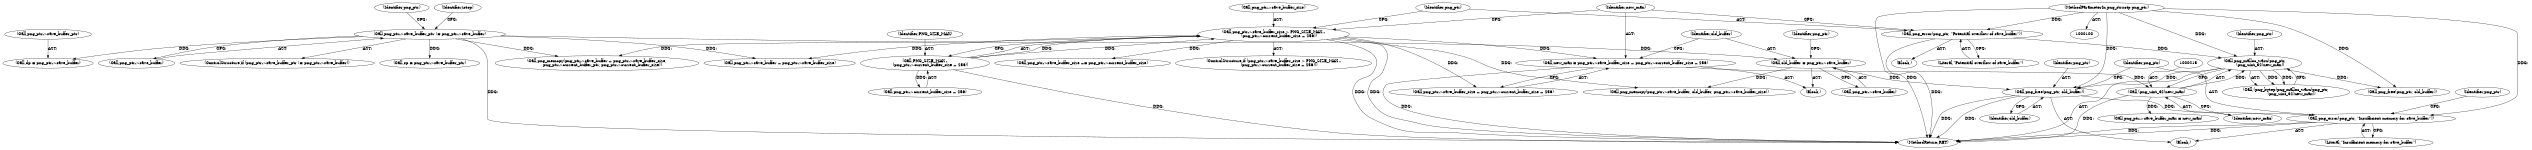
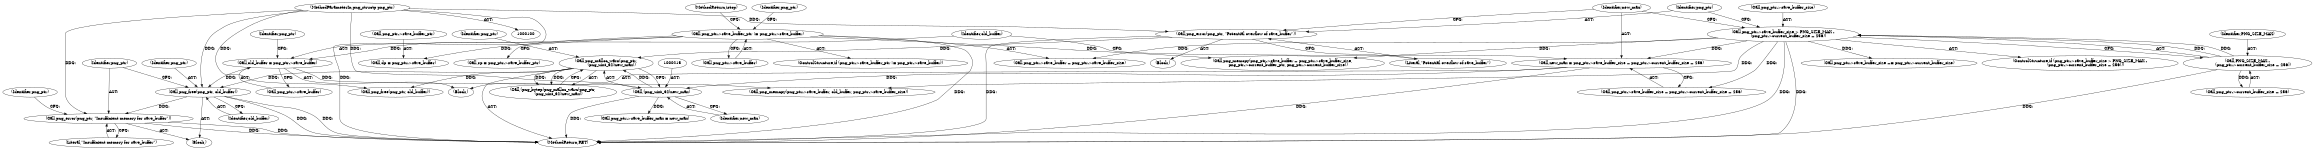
(458, 8) -> (716, 8)
(2177, 34) -> (450, 75)
(436, 49) -> (526, 49)
(712, 49) -> (1012, 49)
